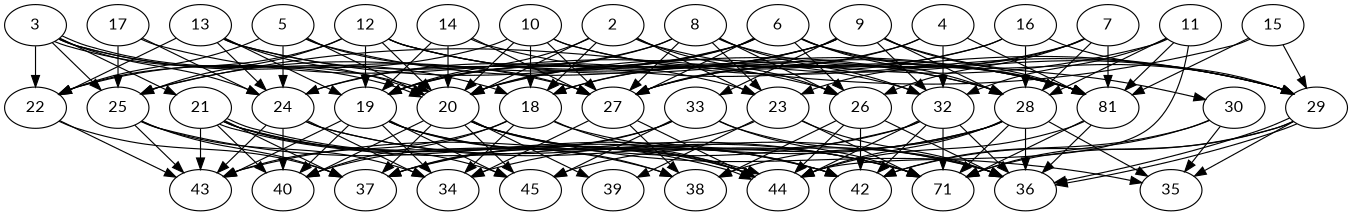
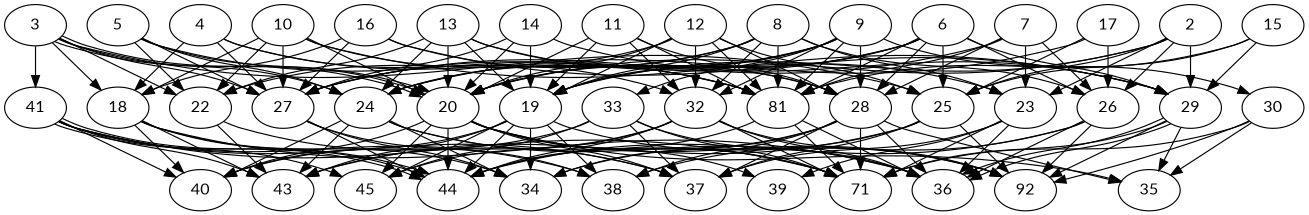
(576, 62) -> (1073, 65)
(201, 108) -> (36, 108)
(1029, 156) -> (576, 62)
(861, 190) -> (1026, 190)
